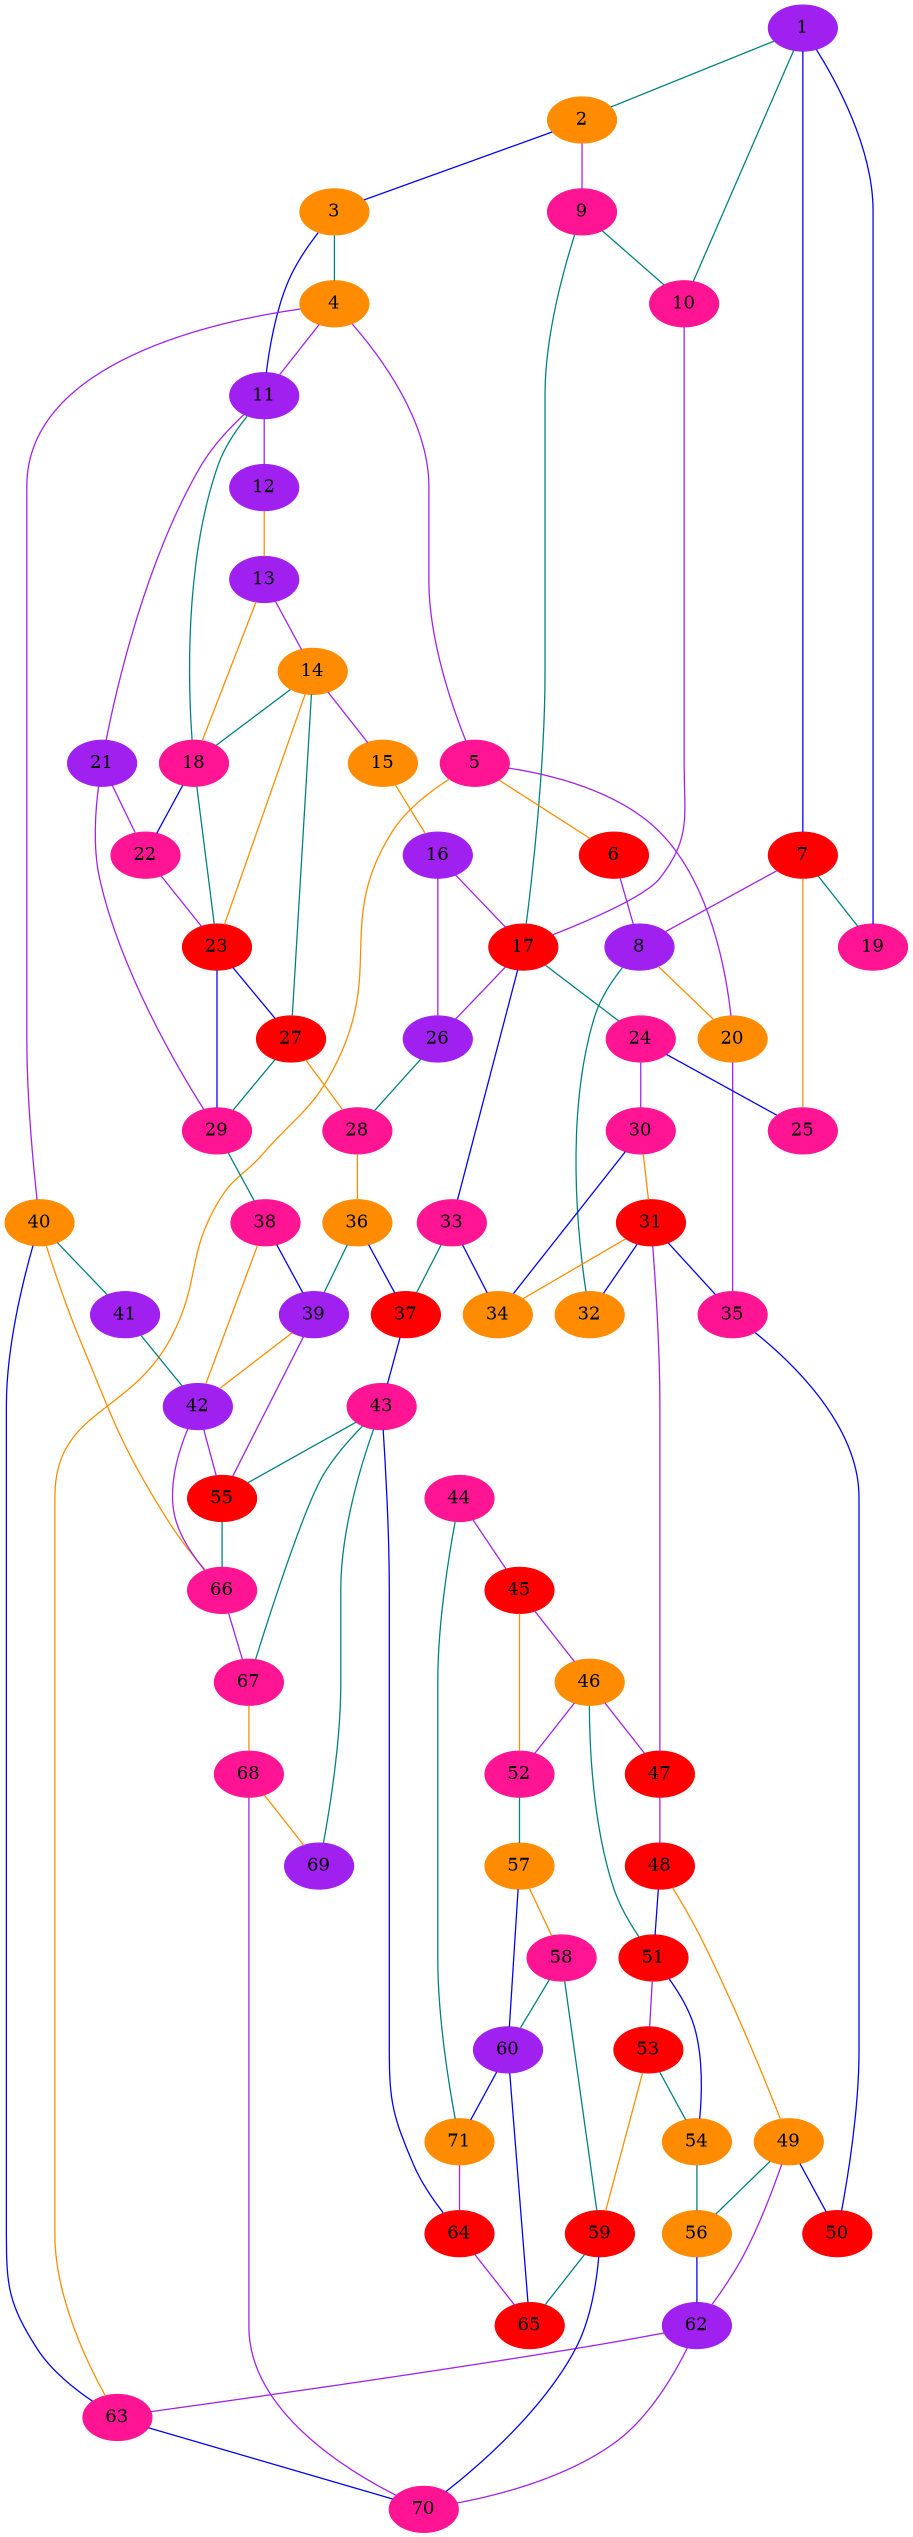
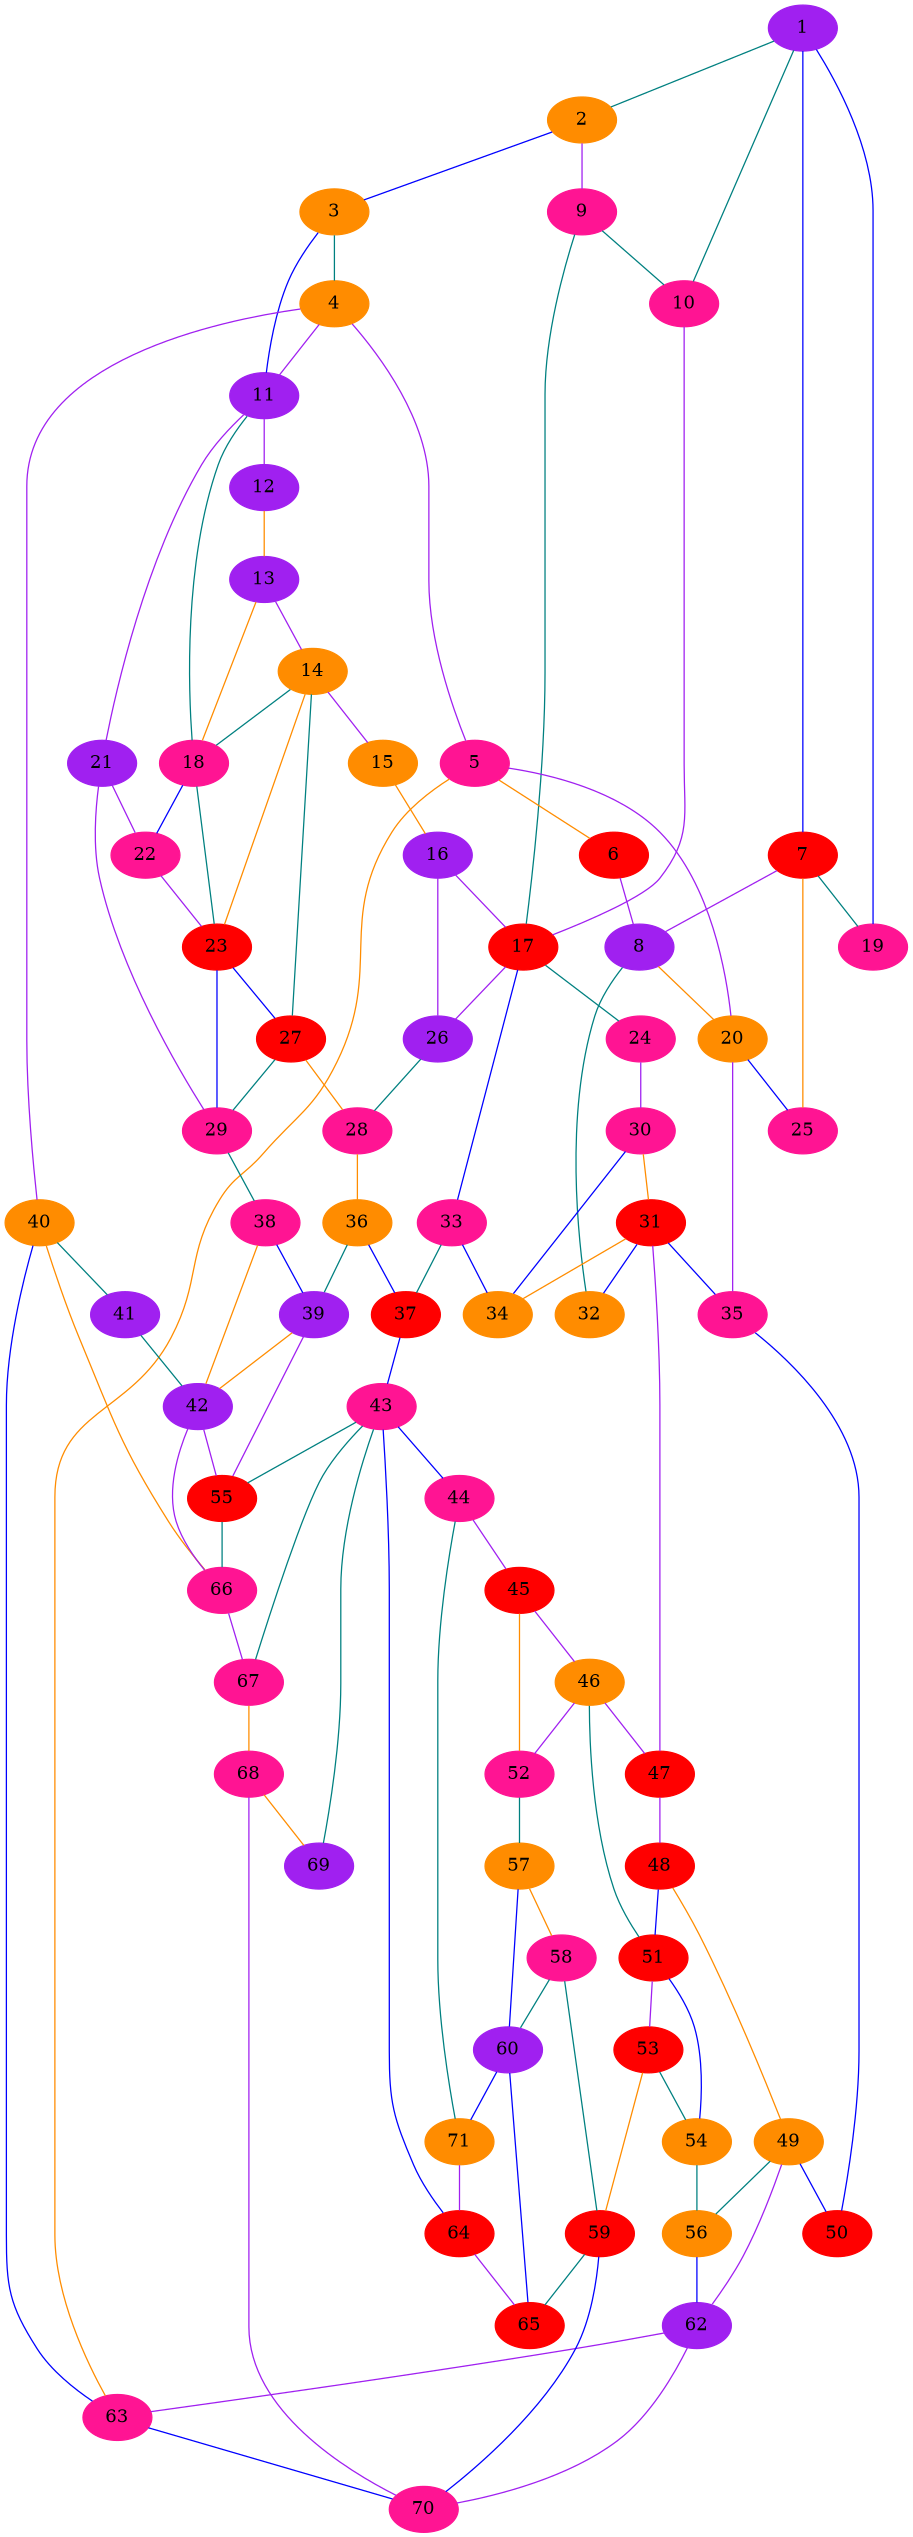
(722, 1085) -> (768, 1085)
none -> (421, 1453)
